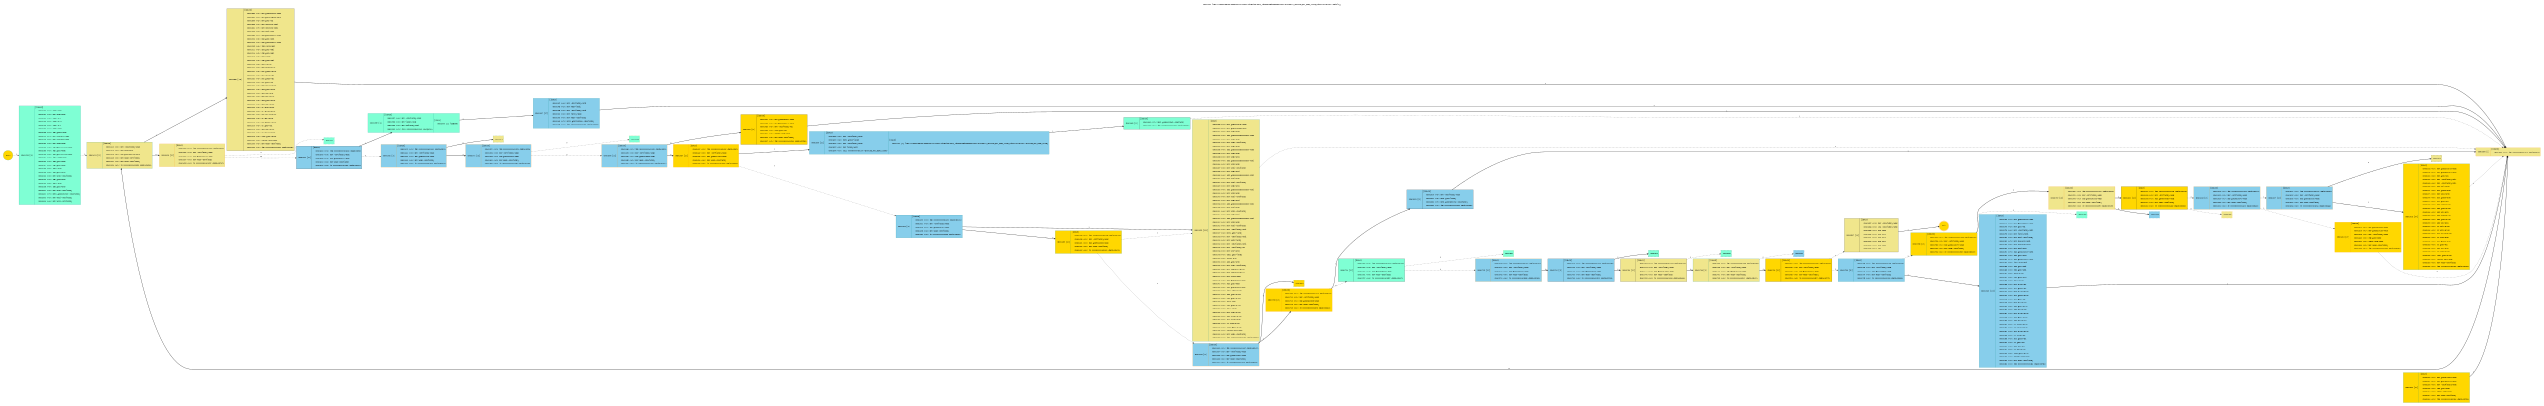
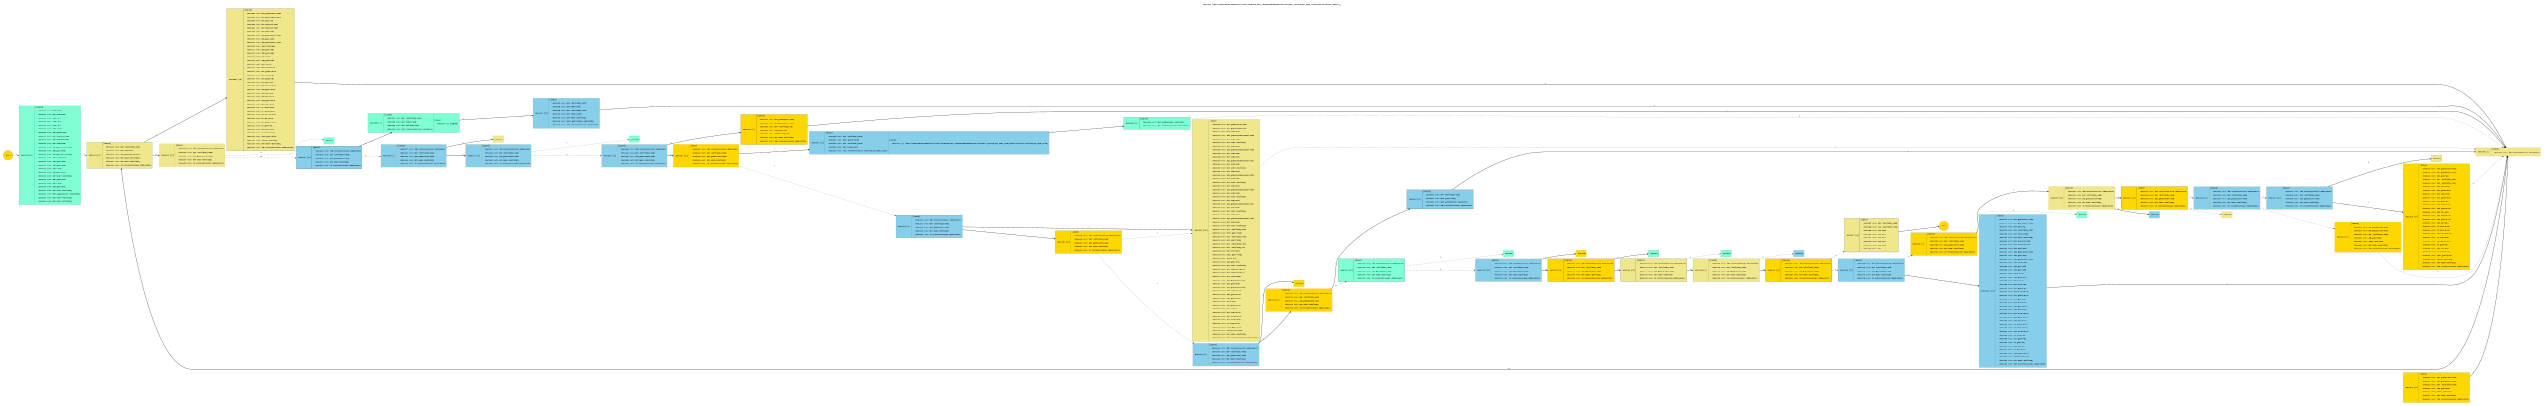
none -> (1581, 254)
(1581, 270) -> (1581, 270)
